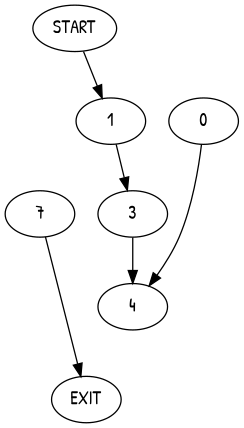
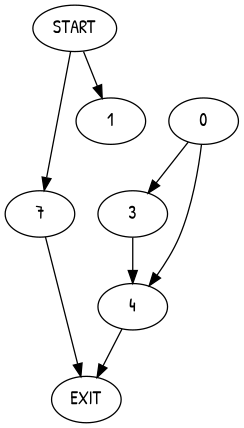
none -> (59, 115)
(120, 161) -> (172, 162)
none -> (113, 347)
